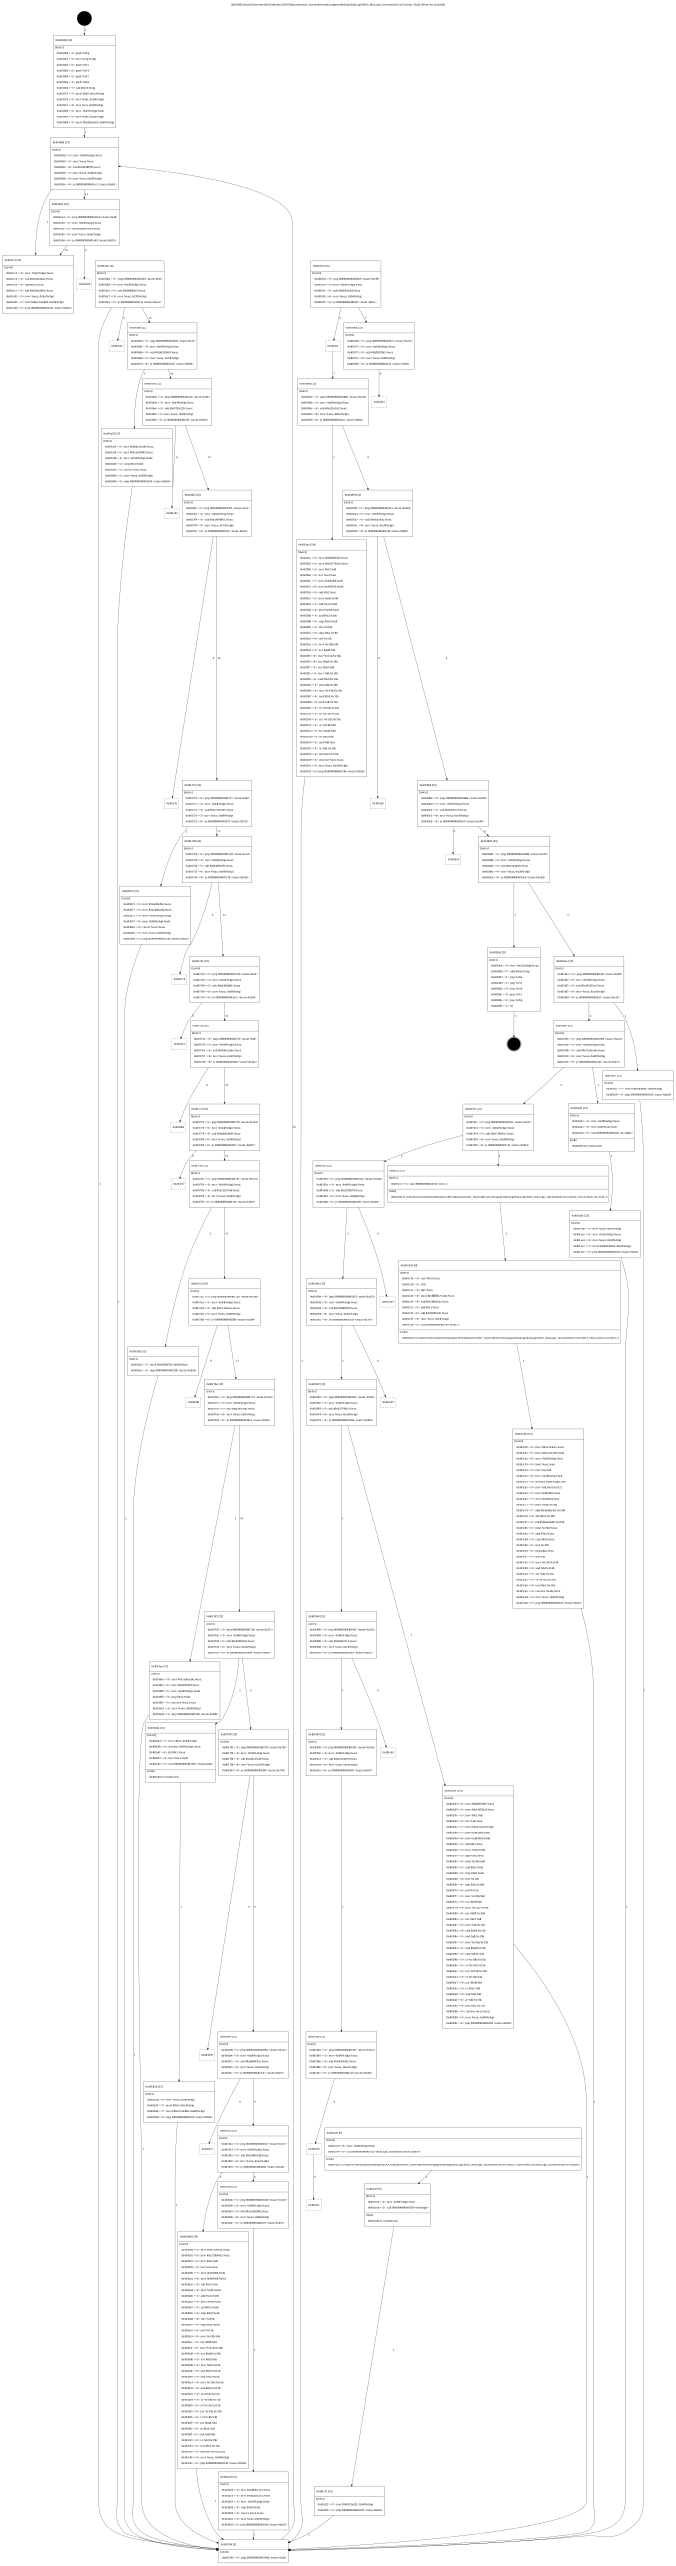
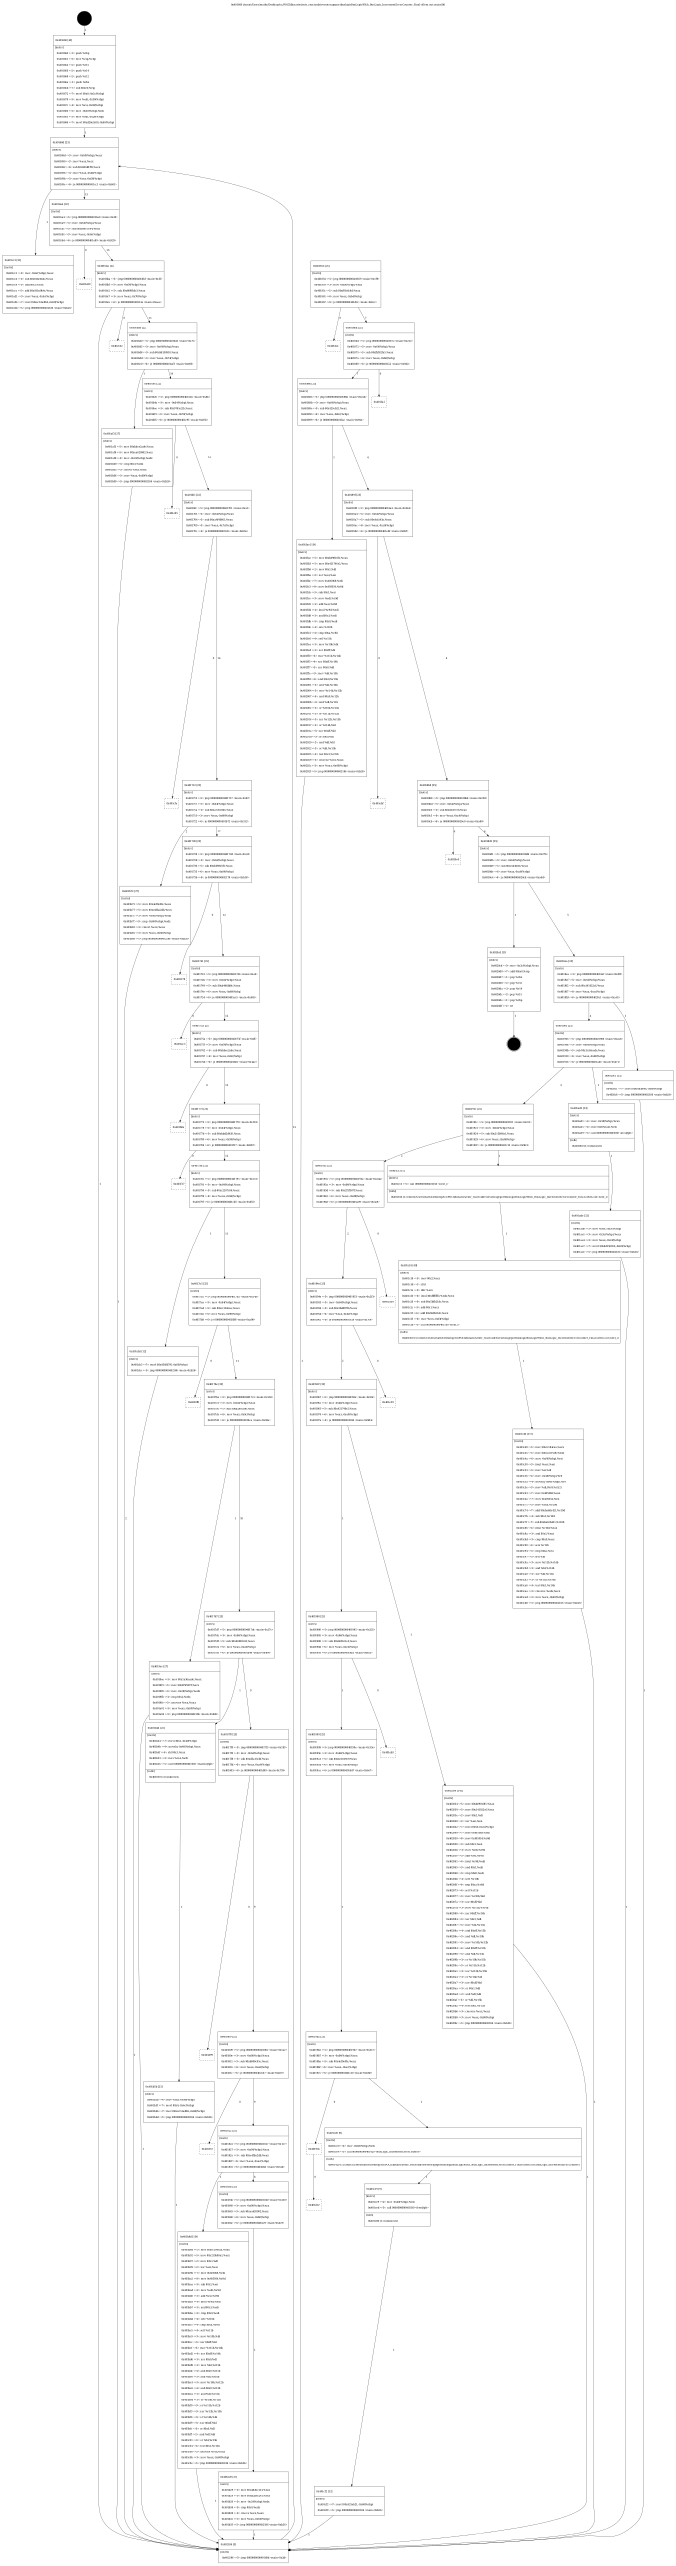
(64, 250) -> (106, 253)
(333, 364) -> (357, 373)
none -> (398, 2103)
